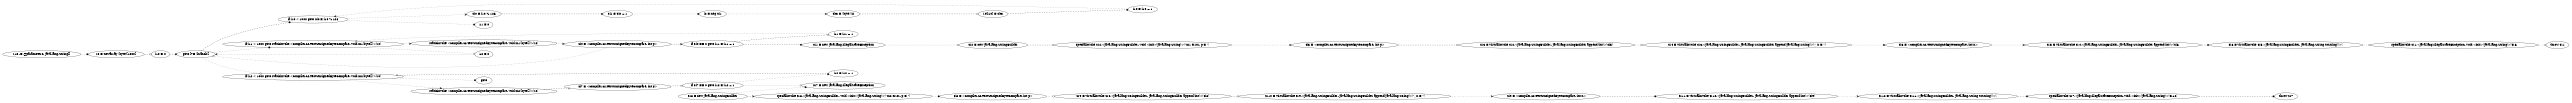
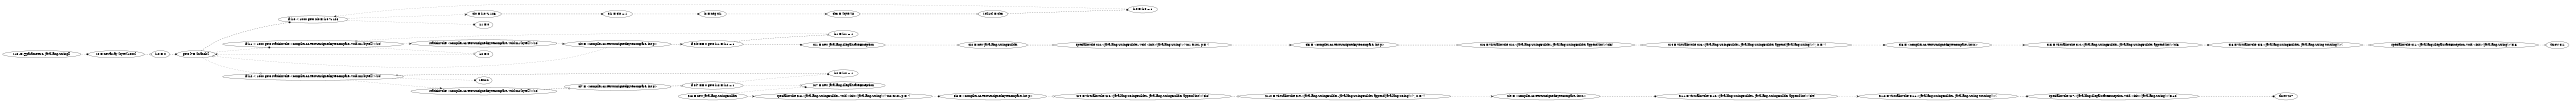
(484, 80) -> (484, 80)
